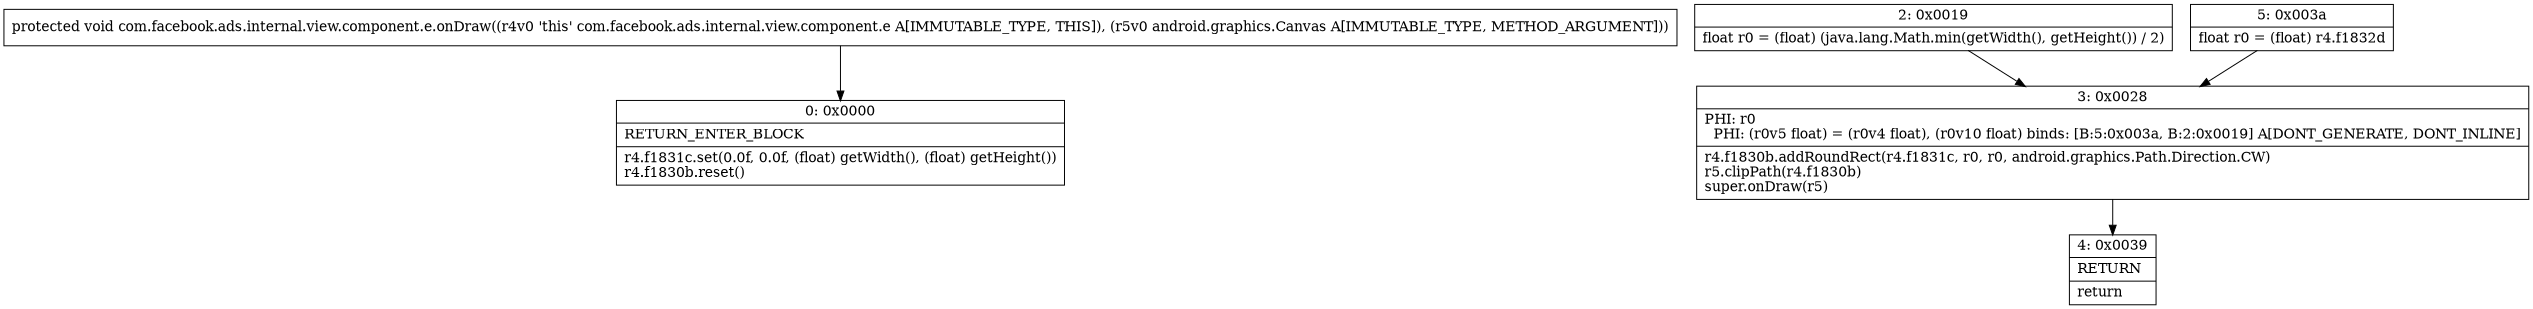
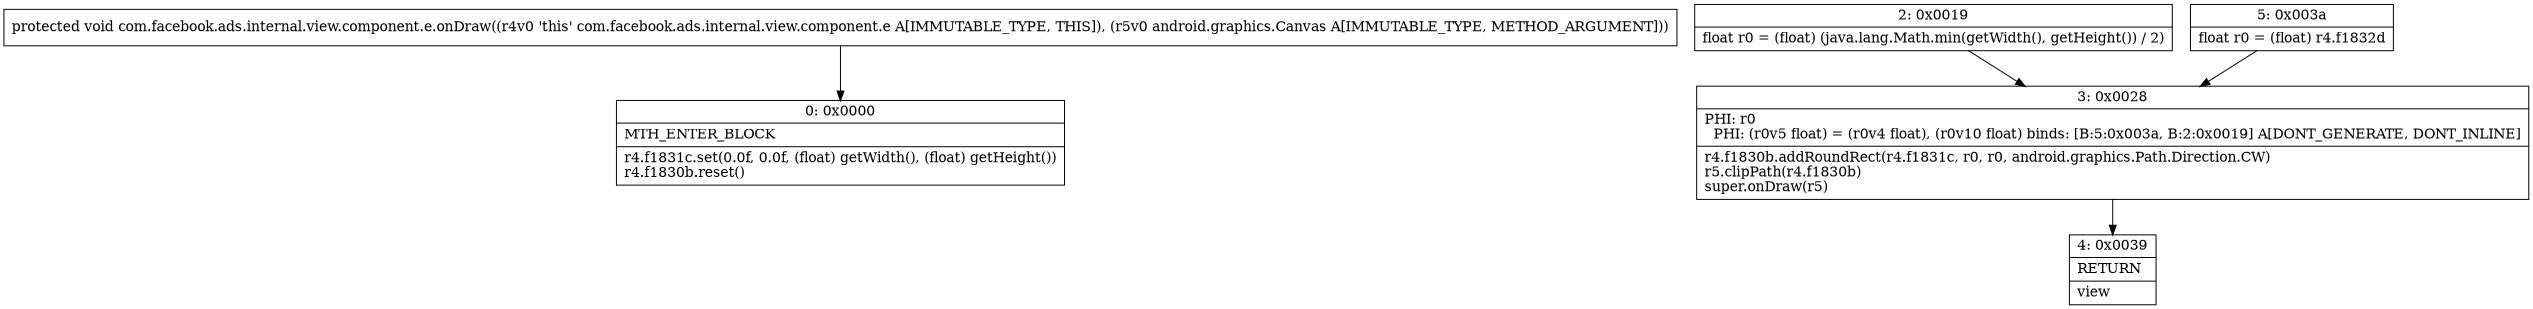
(714, 134) -> (700, 134)
(2100, 292) -> (2094, 292)
